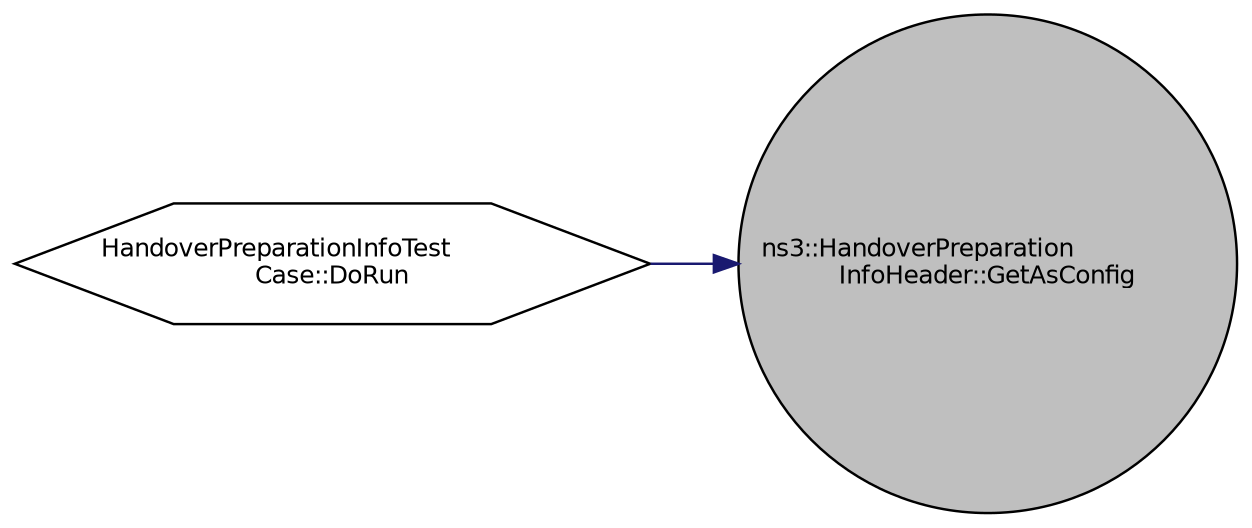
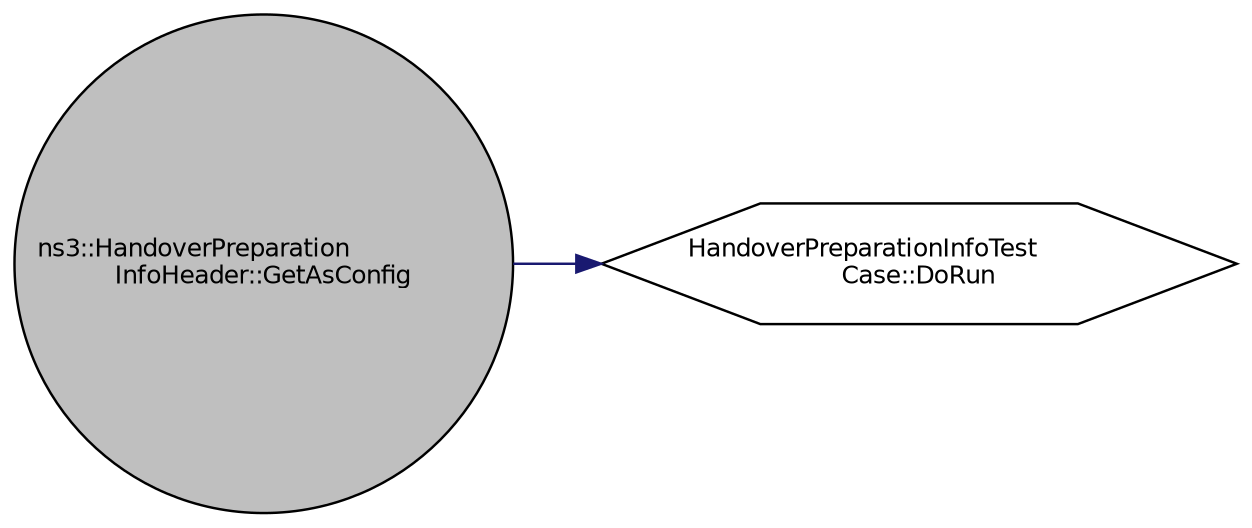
(682, 264) -> (545, 264)
